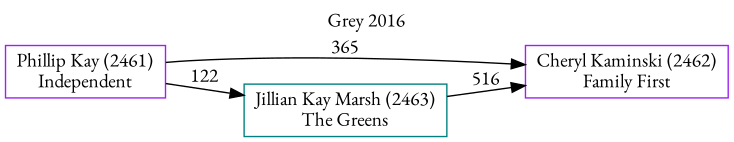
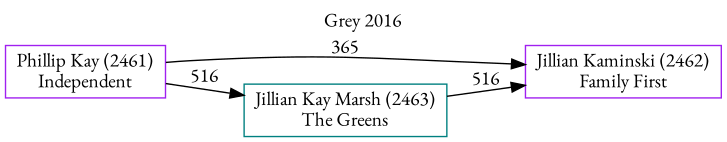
(627, 72) -> (623, 72)
(205, 77) -> (205, 77)
